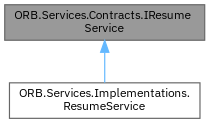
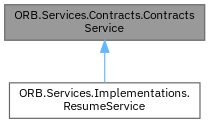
(105, 22) -> (105, 22)
